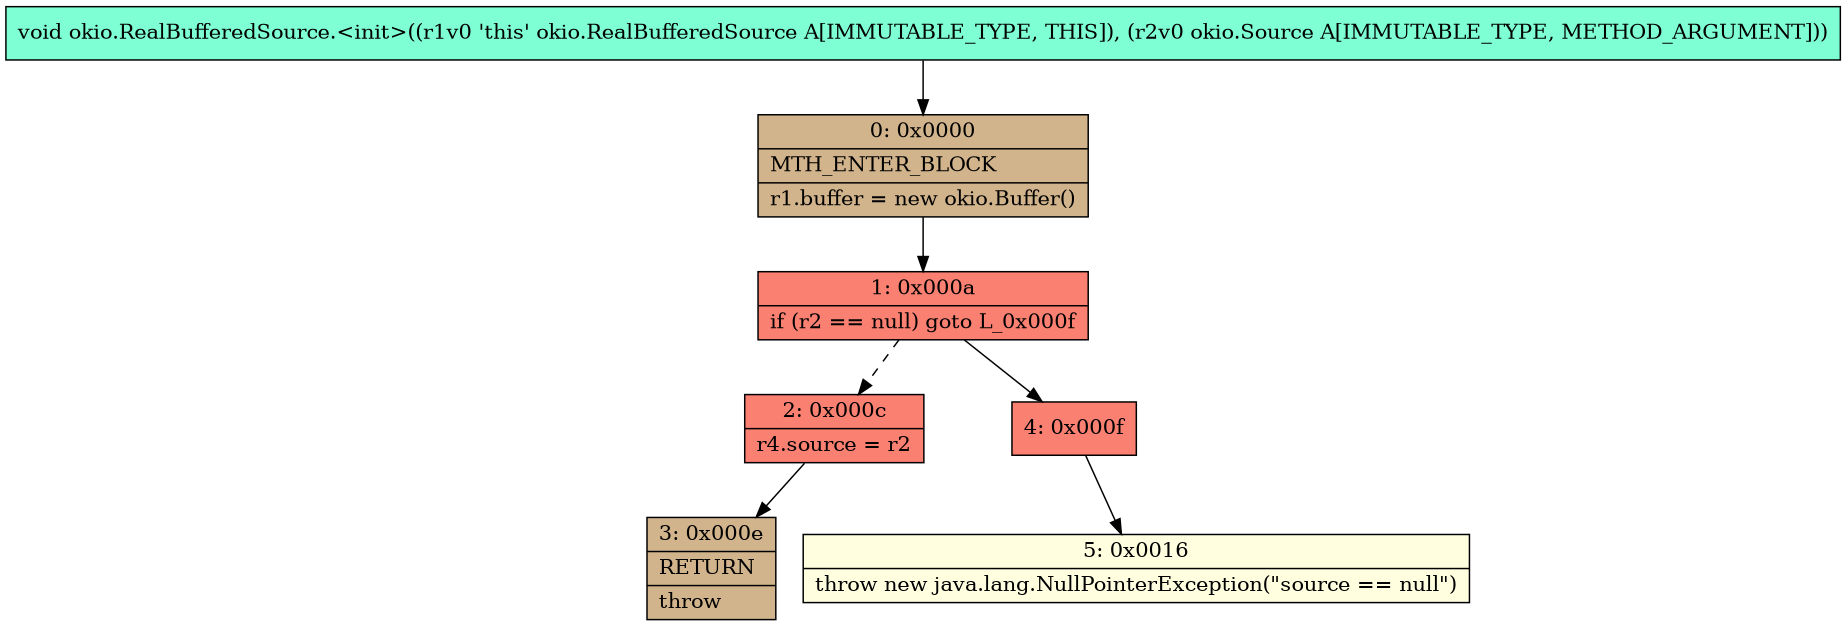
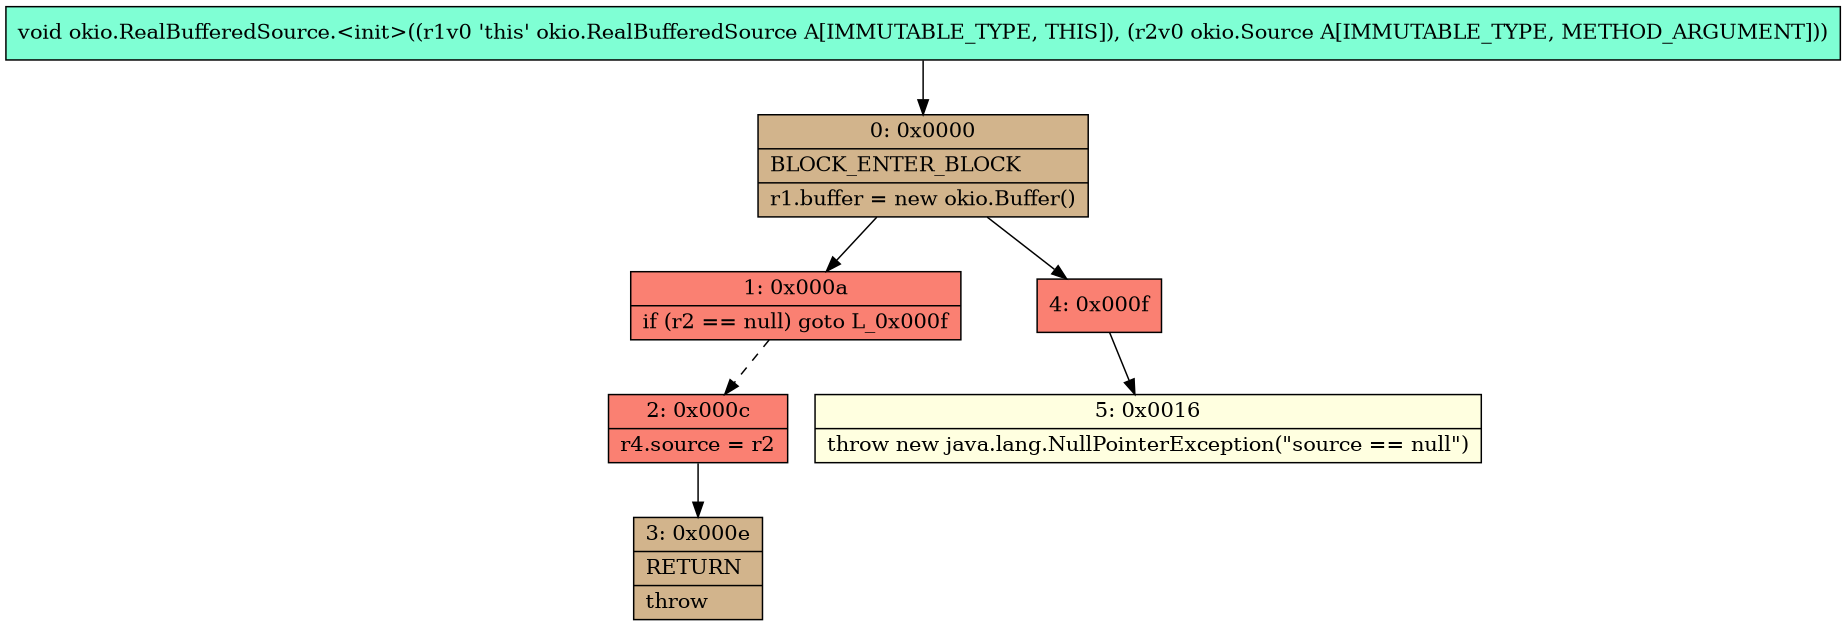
(884, 165) -> (896, 165)
(997, 366) -> (1021, 243)
